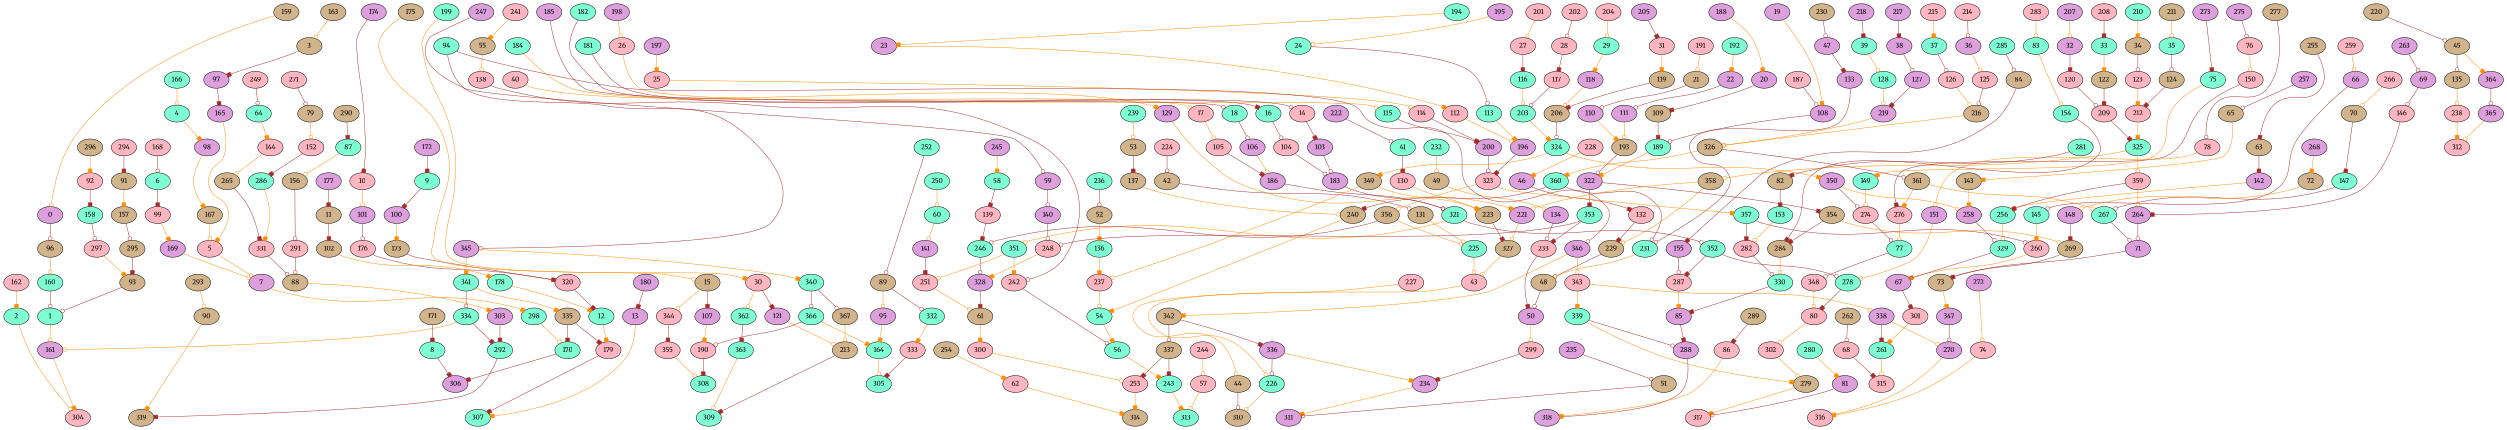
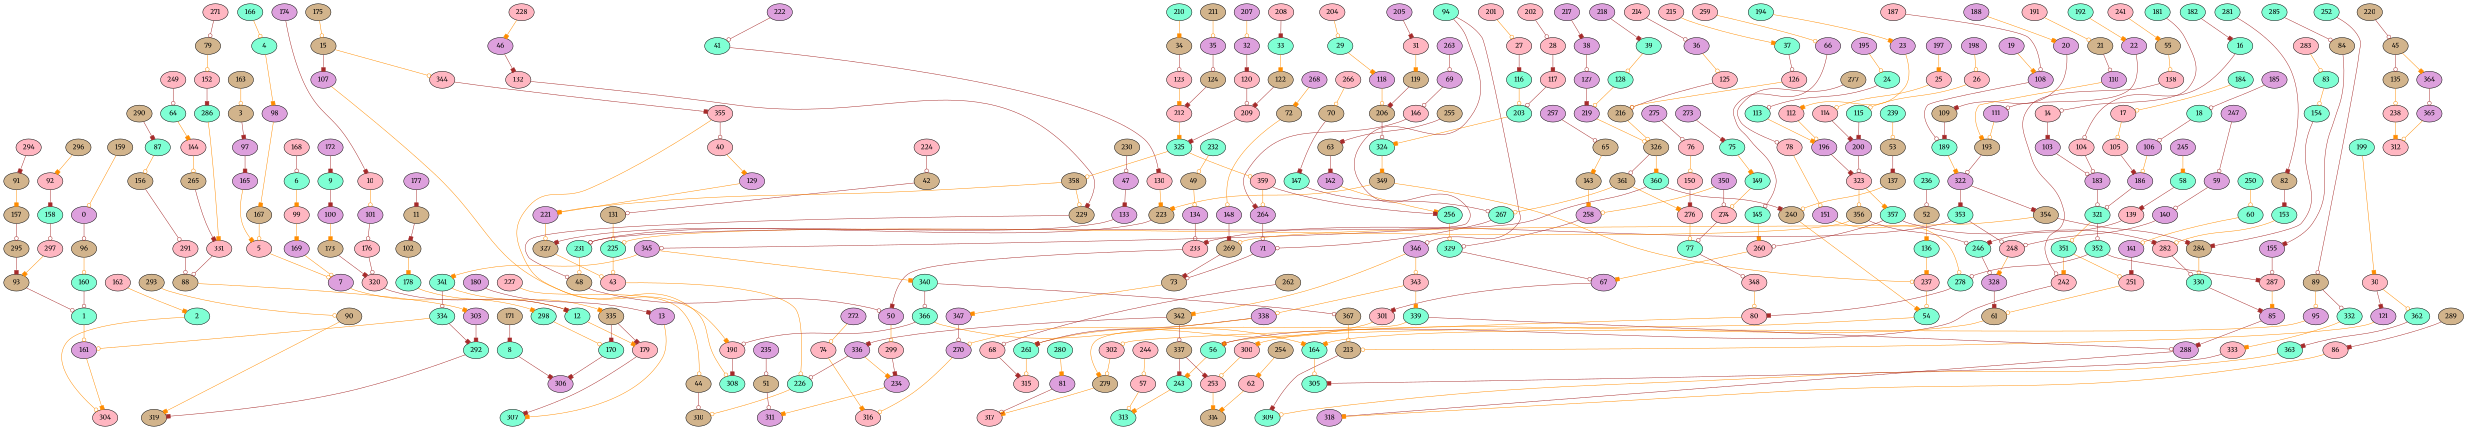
(2172, 46) -> (1213, 46)
none -> (720, 129)
(1690, 168) -> none
(158, 196) -> (297, 196)
